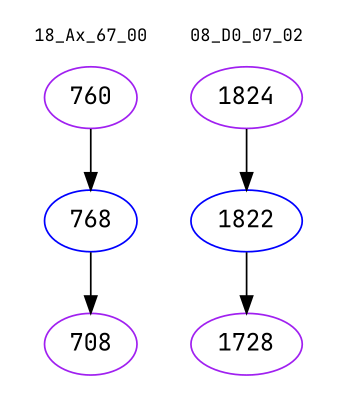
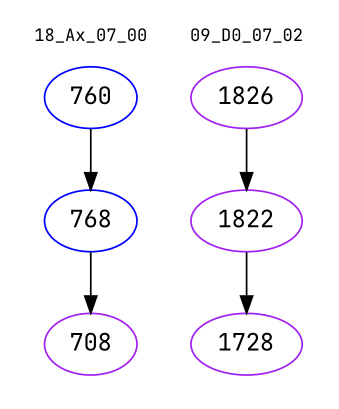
(92, 37) -> (92, 37)
(247, 37) -> (247, 37)
(91, 98) -> (91, 98)
(247, 98) -> (247, 98)
(247, 221) -> (247, 221)
